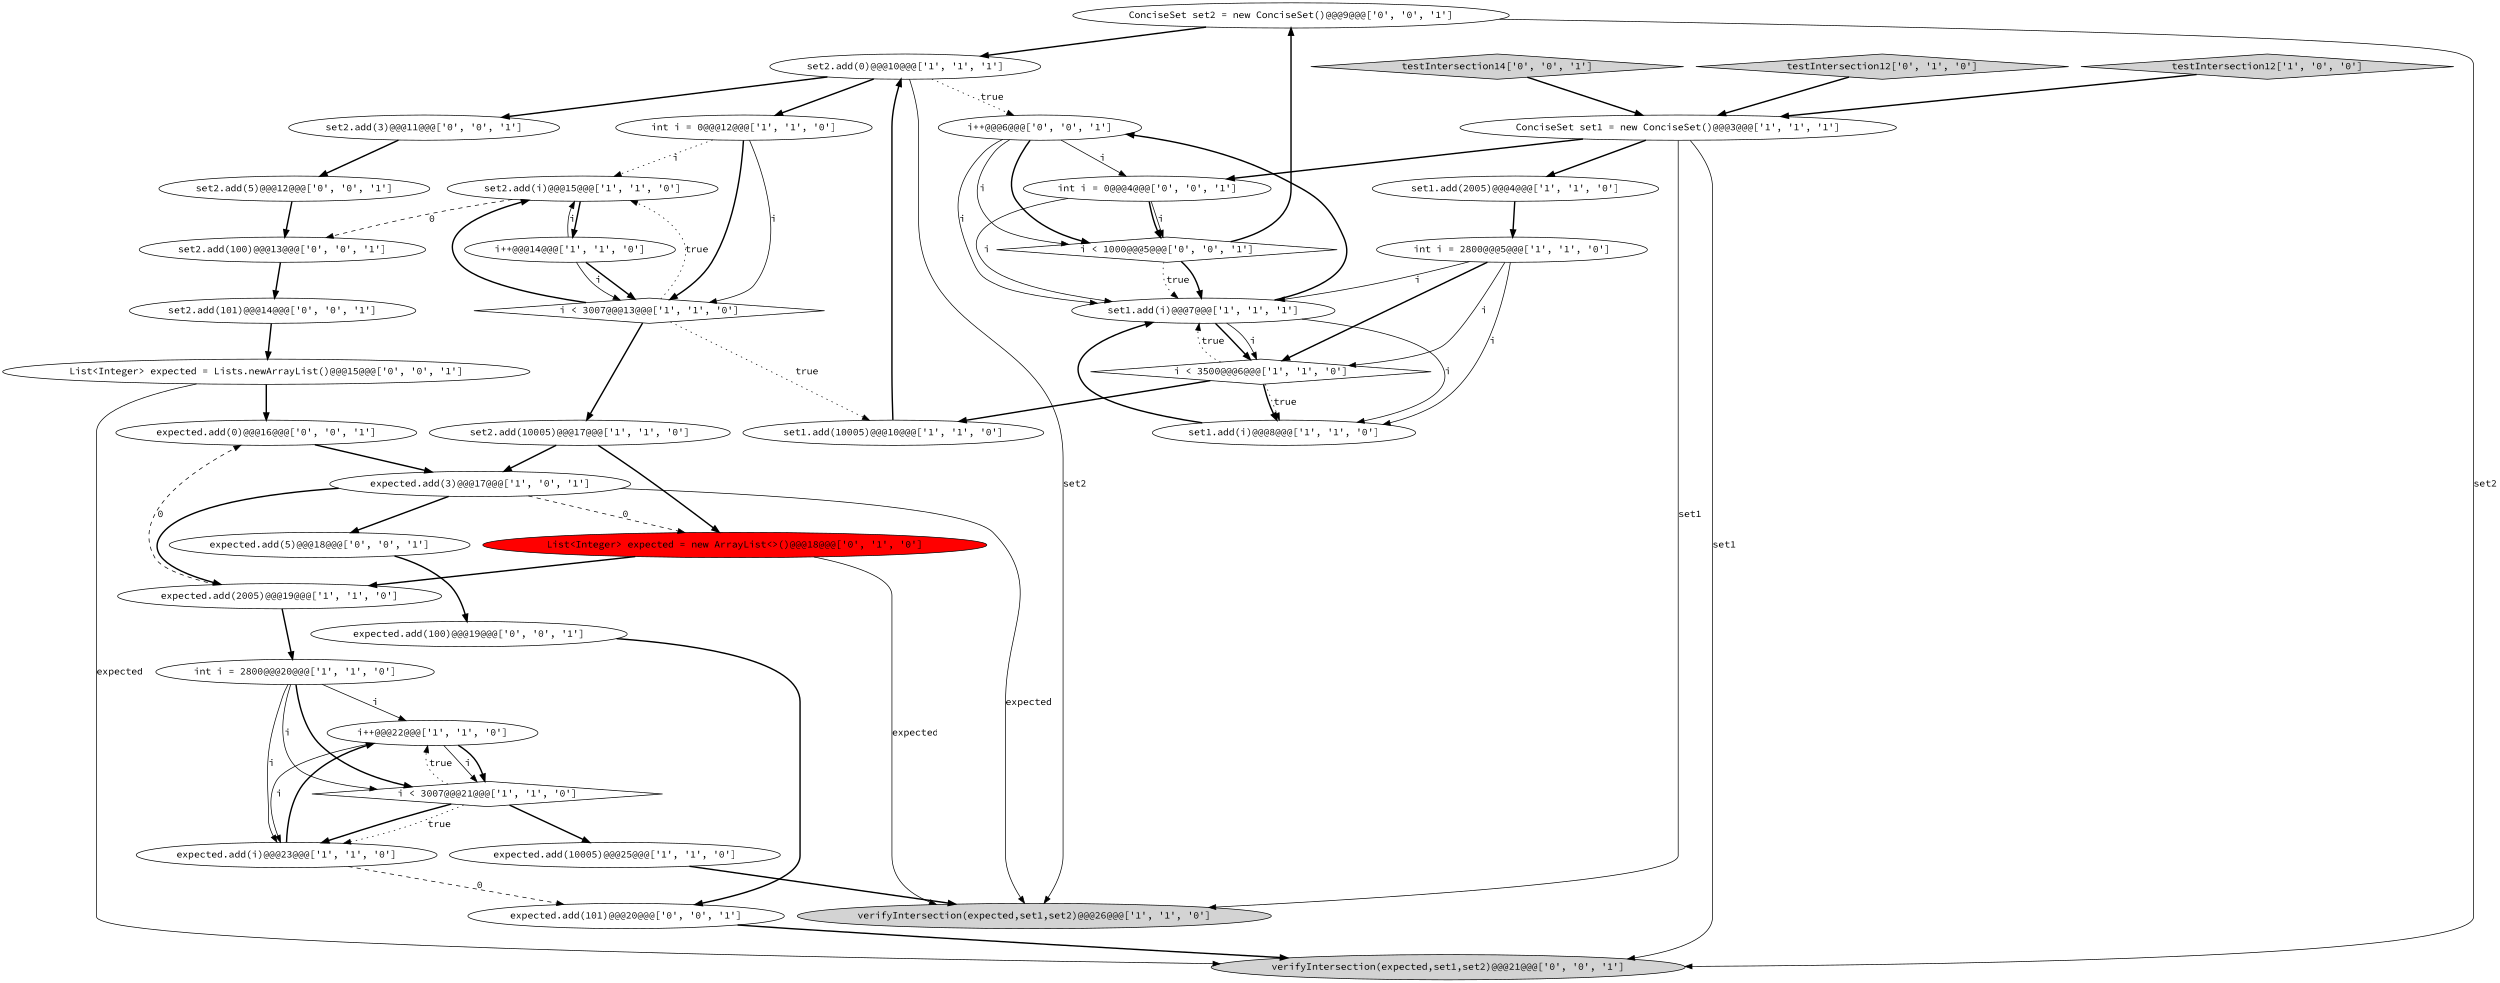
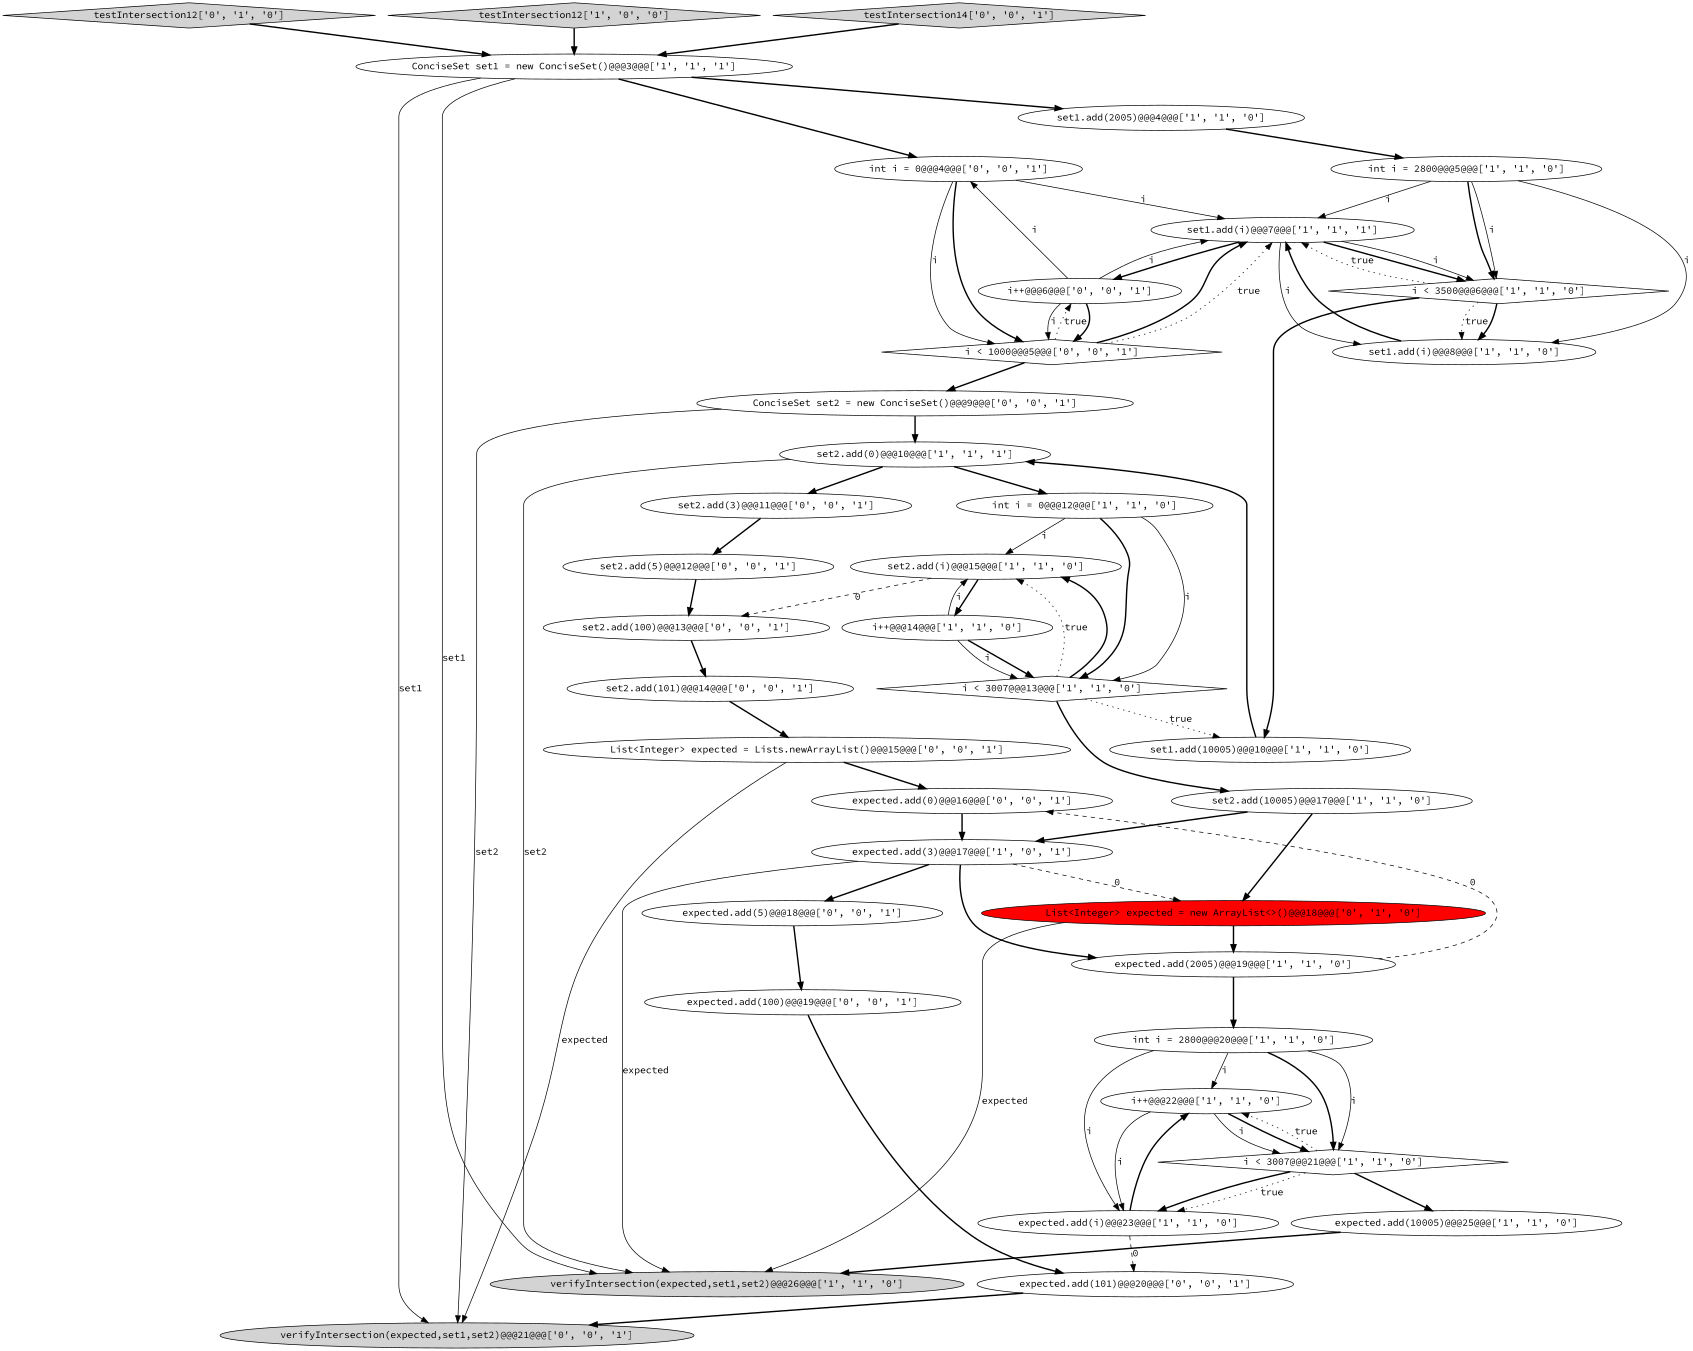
(970, 96) -> (1060, 324)
(667, 157) -> (1039, 534)
